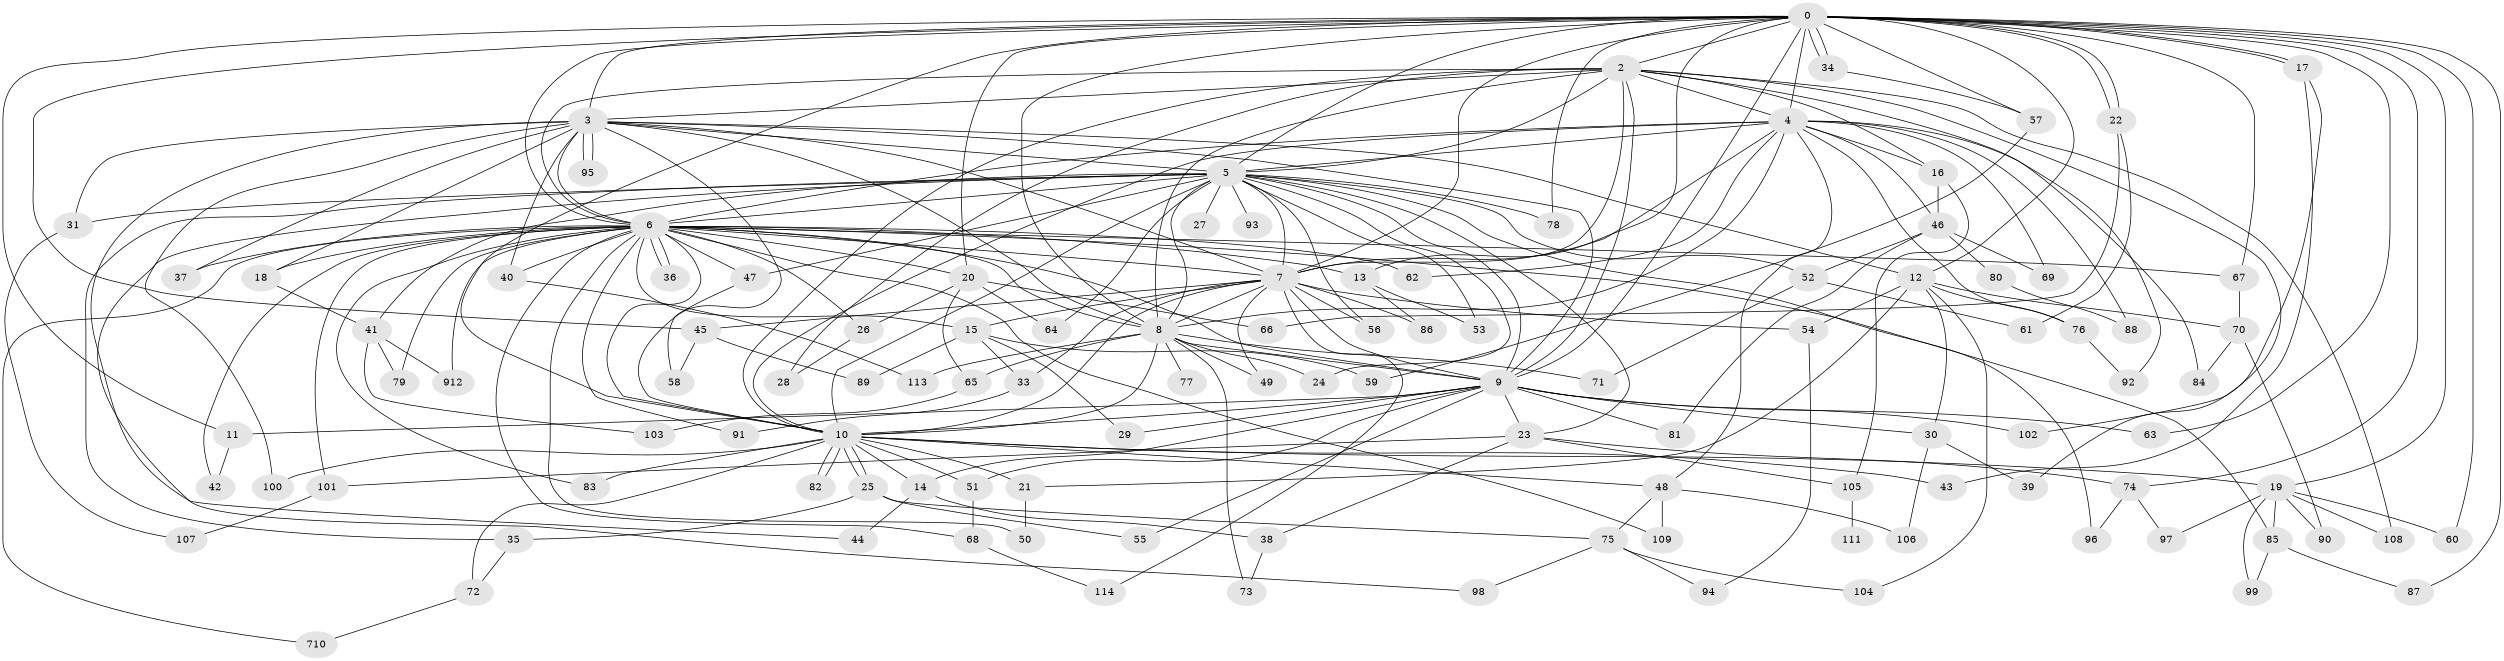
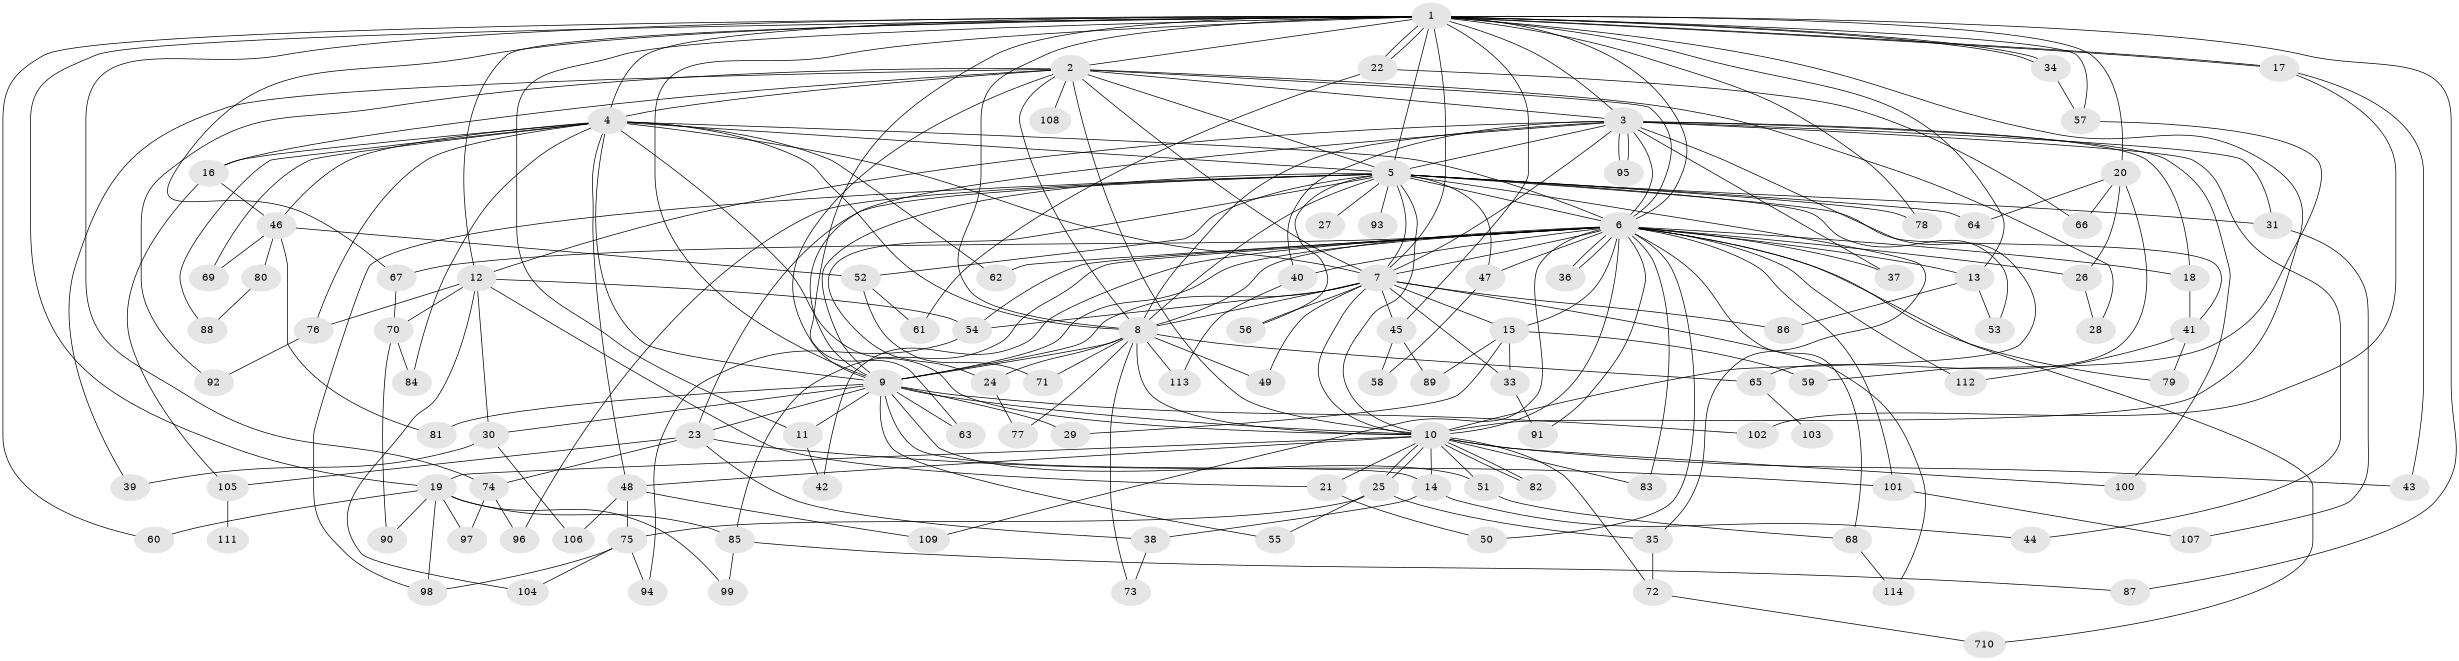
(1808, 16) -> (1432, 16)
(810, 248) -> (1284, 247)
none -> (644, 343)
(453, 383) -> (1966, 383)
none -> (1004, 409)
(476, 414) -> none
(2335, 514) -> (432, 540)
